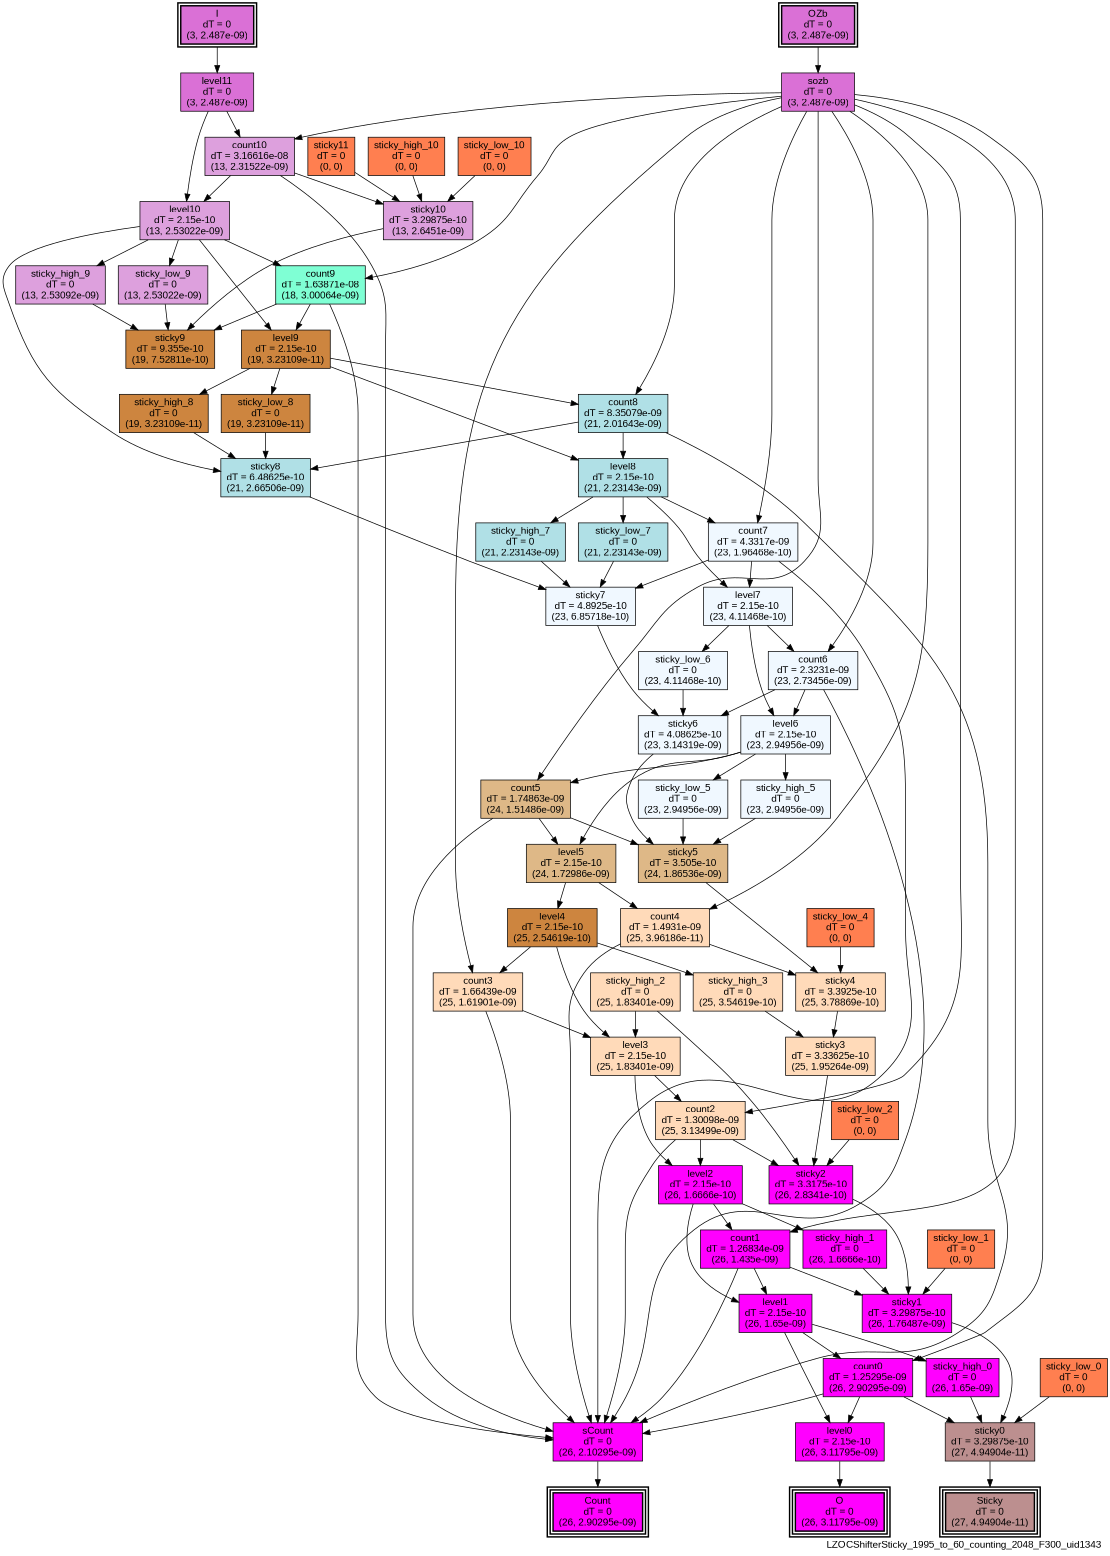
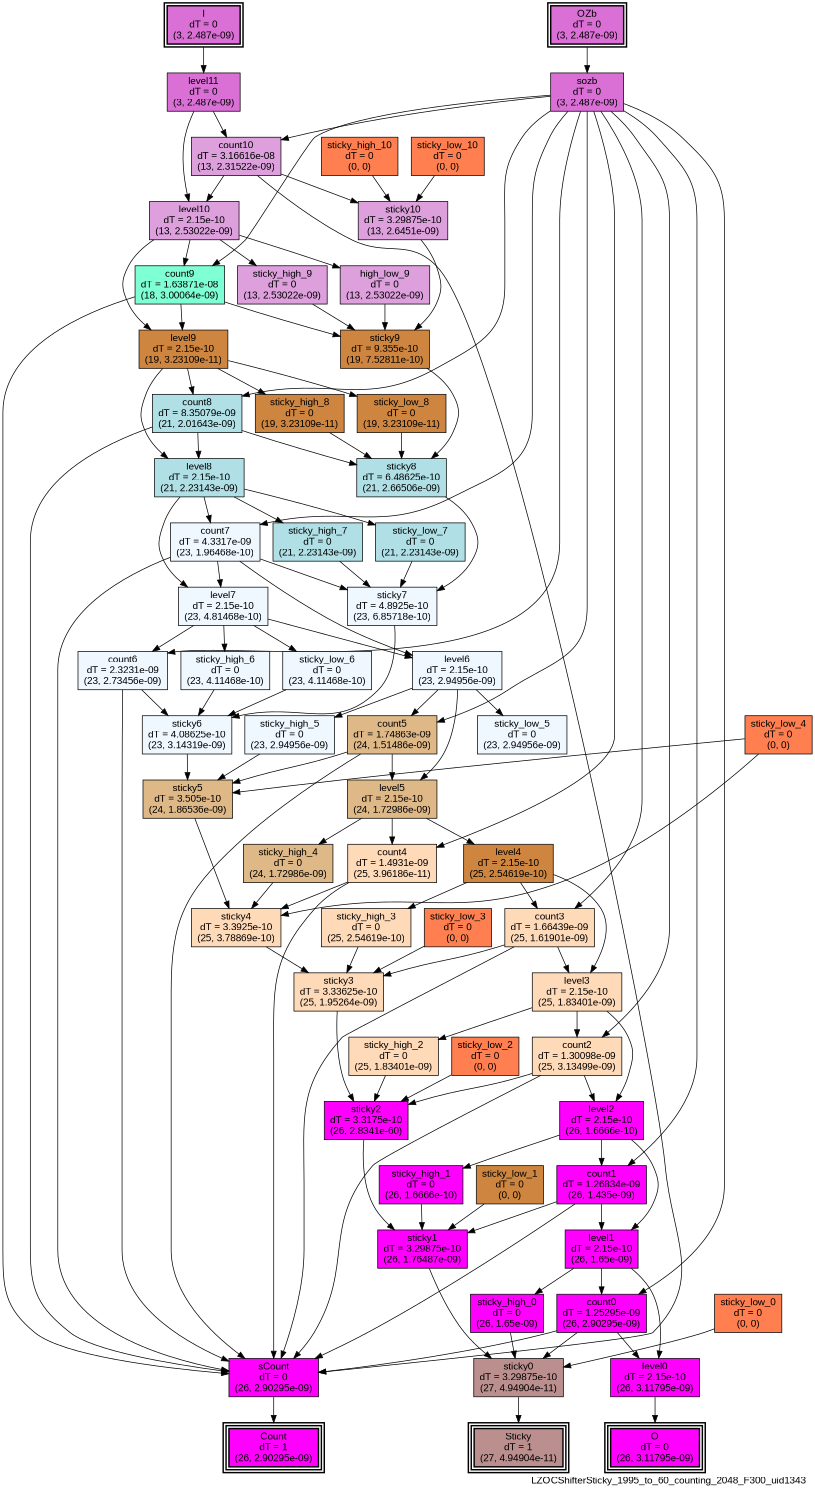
(331, 156) -> none
(61, 285) -> (282, 285)
(163, 285) -> (385, 285)
(28, 350) -> (458, 408)
(748, 606) -> (223, 606)
none -> (225, 671)
(801, 699) -> (319, 613)
(683, 828) -> (492, 764)
none -> (288, 863)
none -> (458, 928)
none -> (448, 960)
(738, 992) -> (366, 928)
(635, 1020) -> (489, 1022)
(811, 1185) -> (366, 1121)
(961, 1249) -> (510, 1185)
(598, 1442) -> (274, 1378)
(598, 1512) -> (274, 1448)
(990, 1512) -> (519, 1448)
